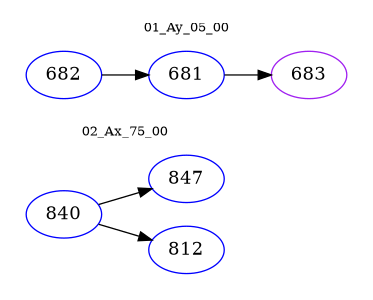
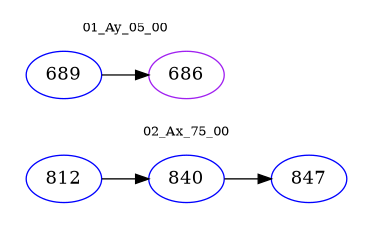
(64, 75) -> none
(186, 75) -> (64, 75)
(309, 75) -> (186, 75)
(119, 230) -> (119, 179)
